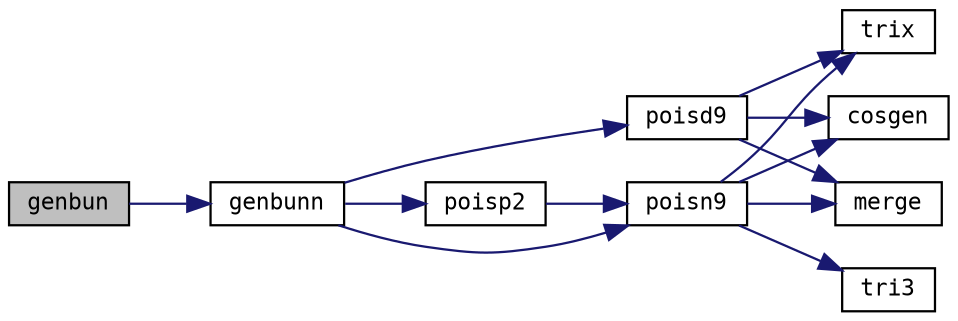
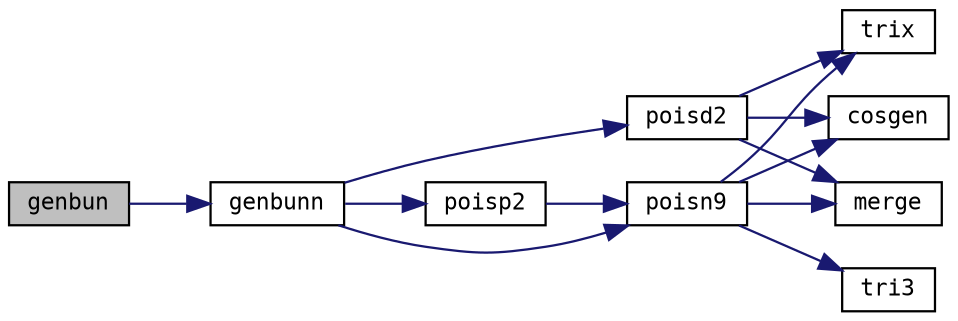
(687, 118) -> (687, 118)
